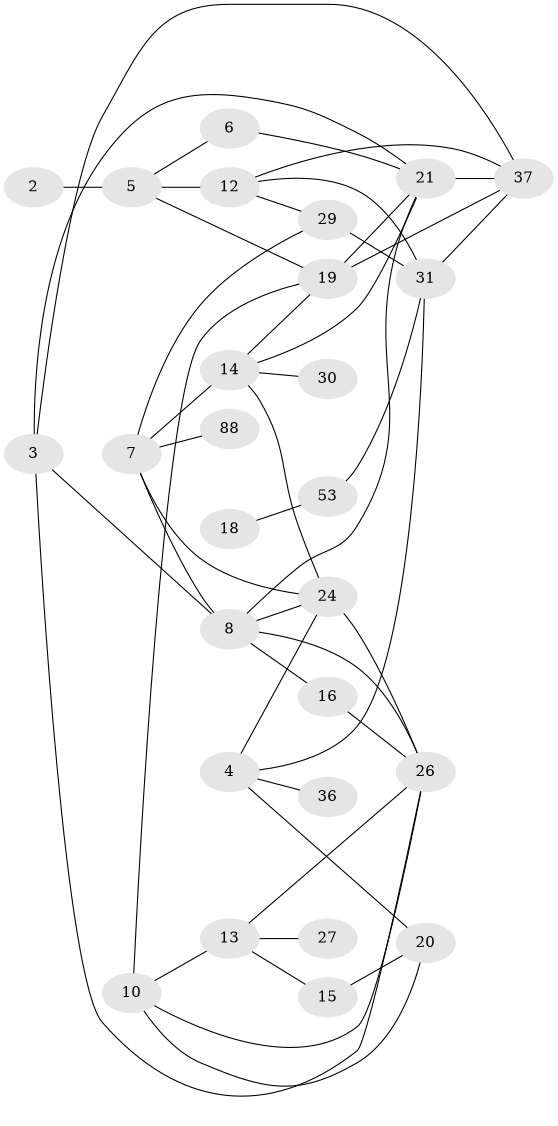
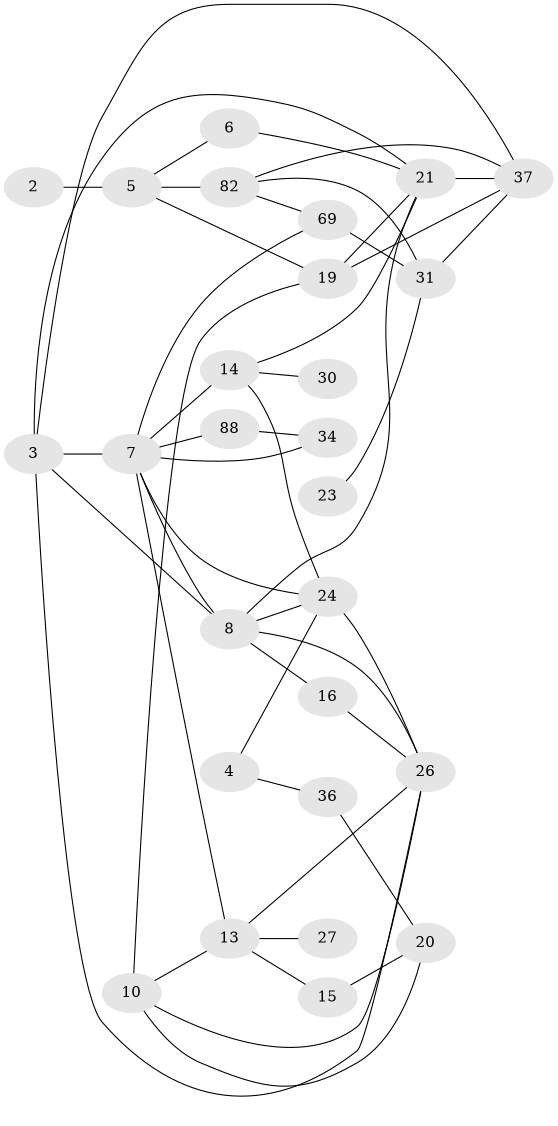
(230, 187) -> (230, 187)
(328, 220) -> (328, 220)
(279, 324) -> none
none -> (328, 438)
none -> (83, 454)
(328, 497) -> (328, 497)
(230, 529) -> none
(403, 571) -> none
none -> (180, 697)
(332, 861) -> (377, 870)
